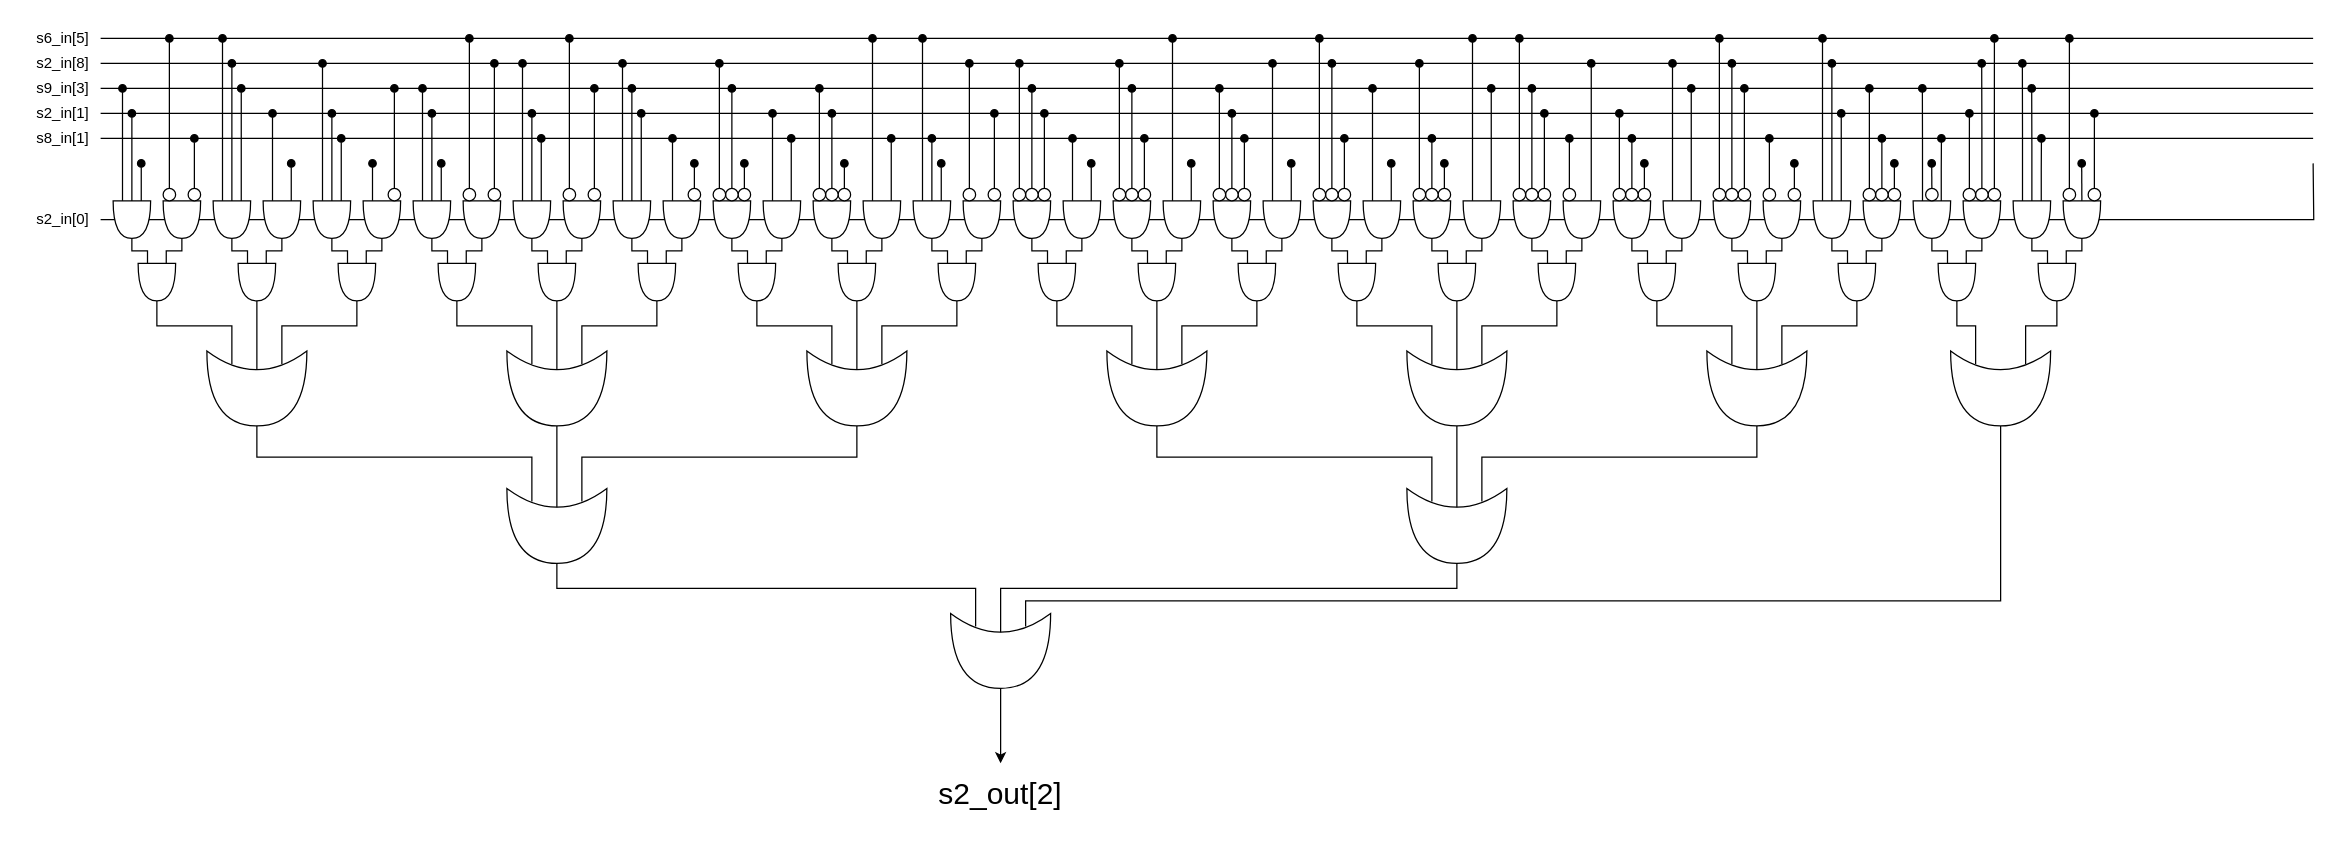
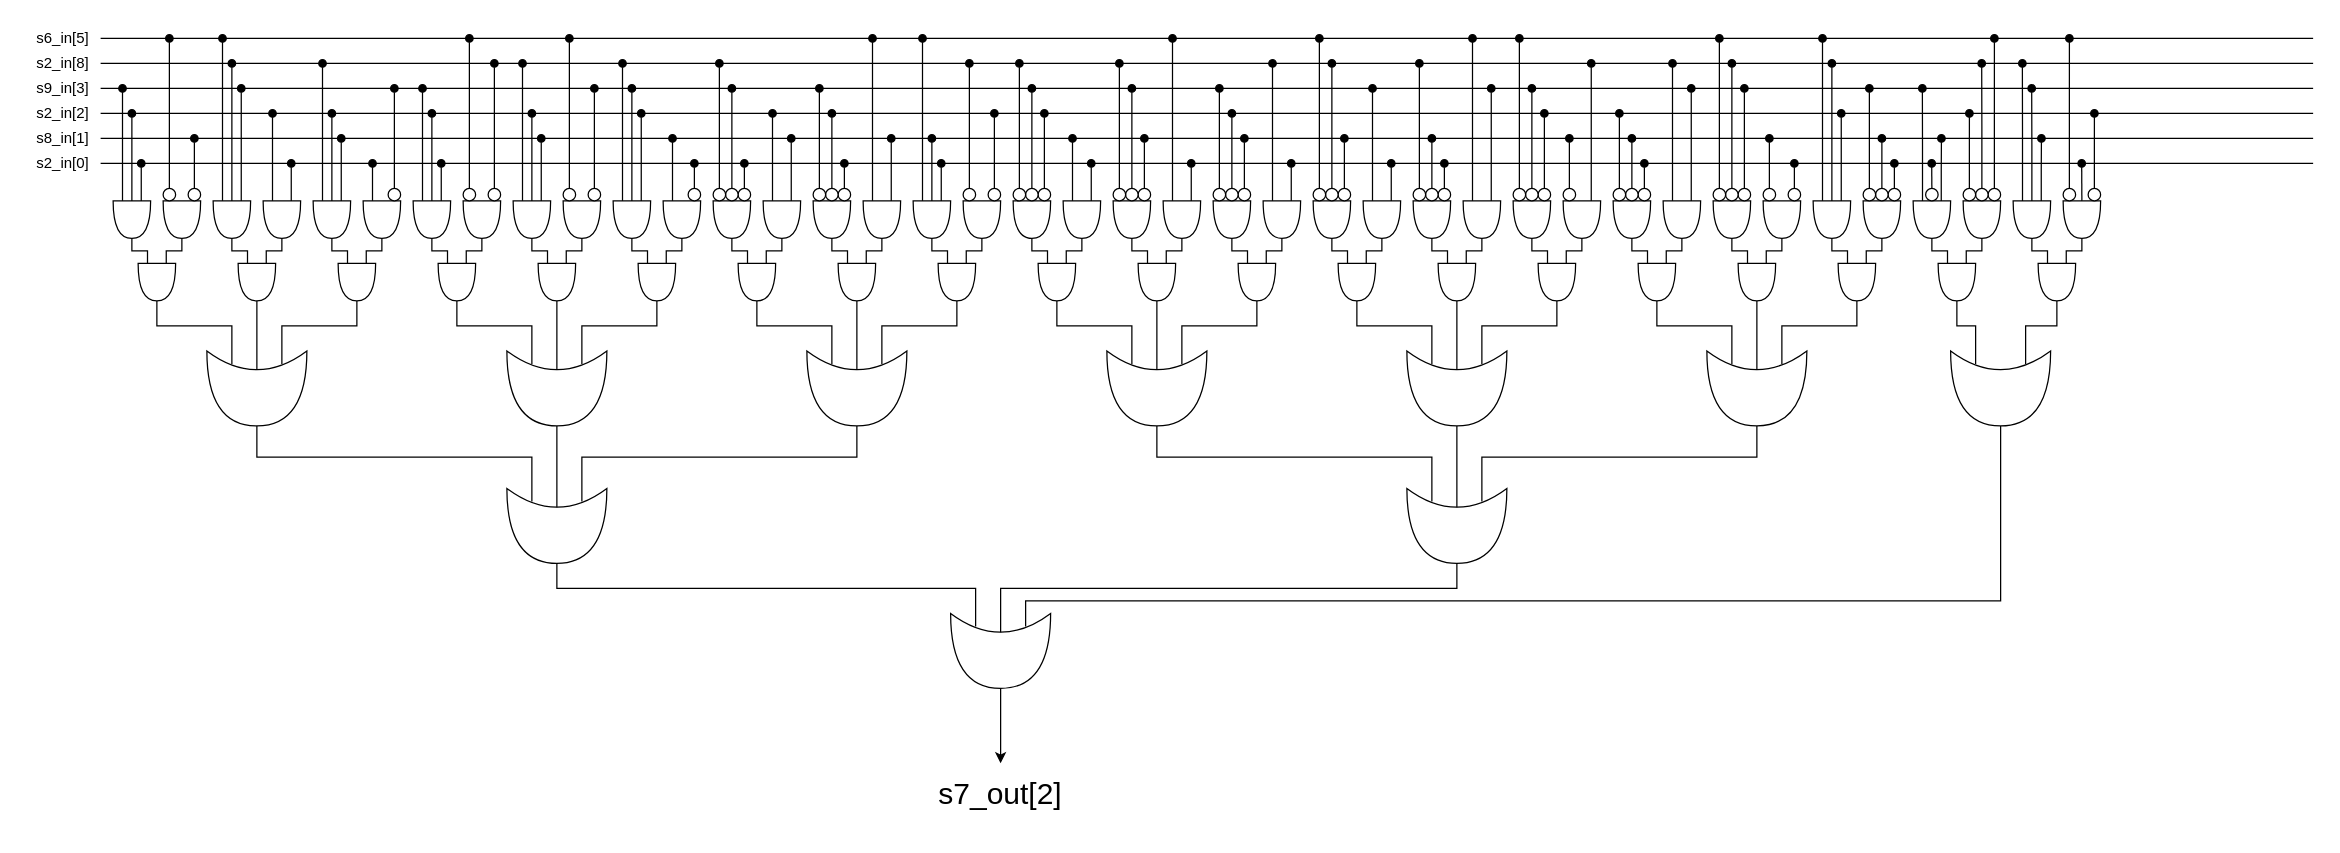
(63, 113) -> (63, 113)
(63, 219) -> (63, 163)
(1001, 794) -> (1001, 794)
